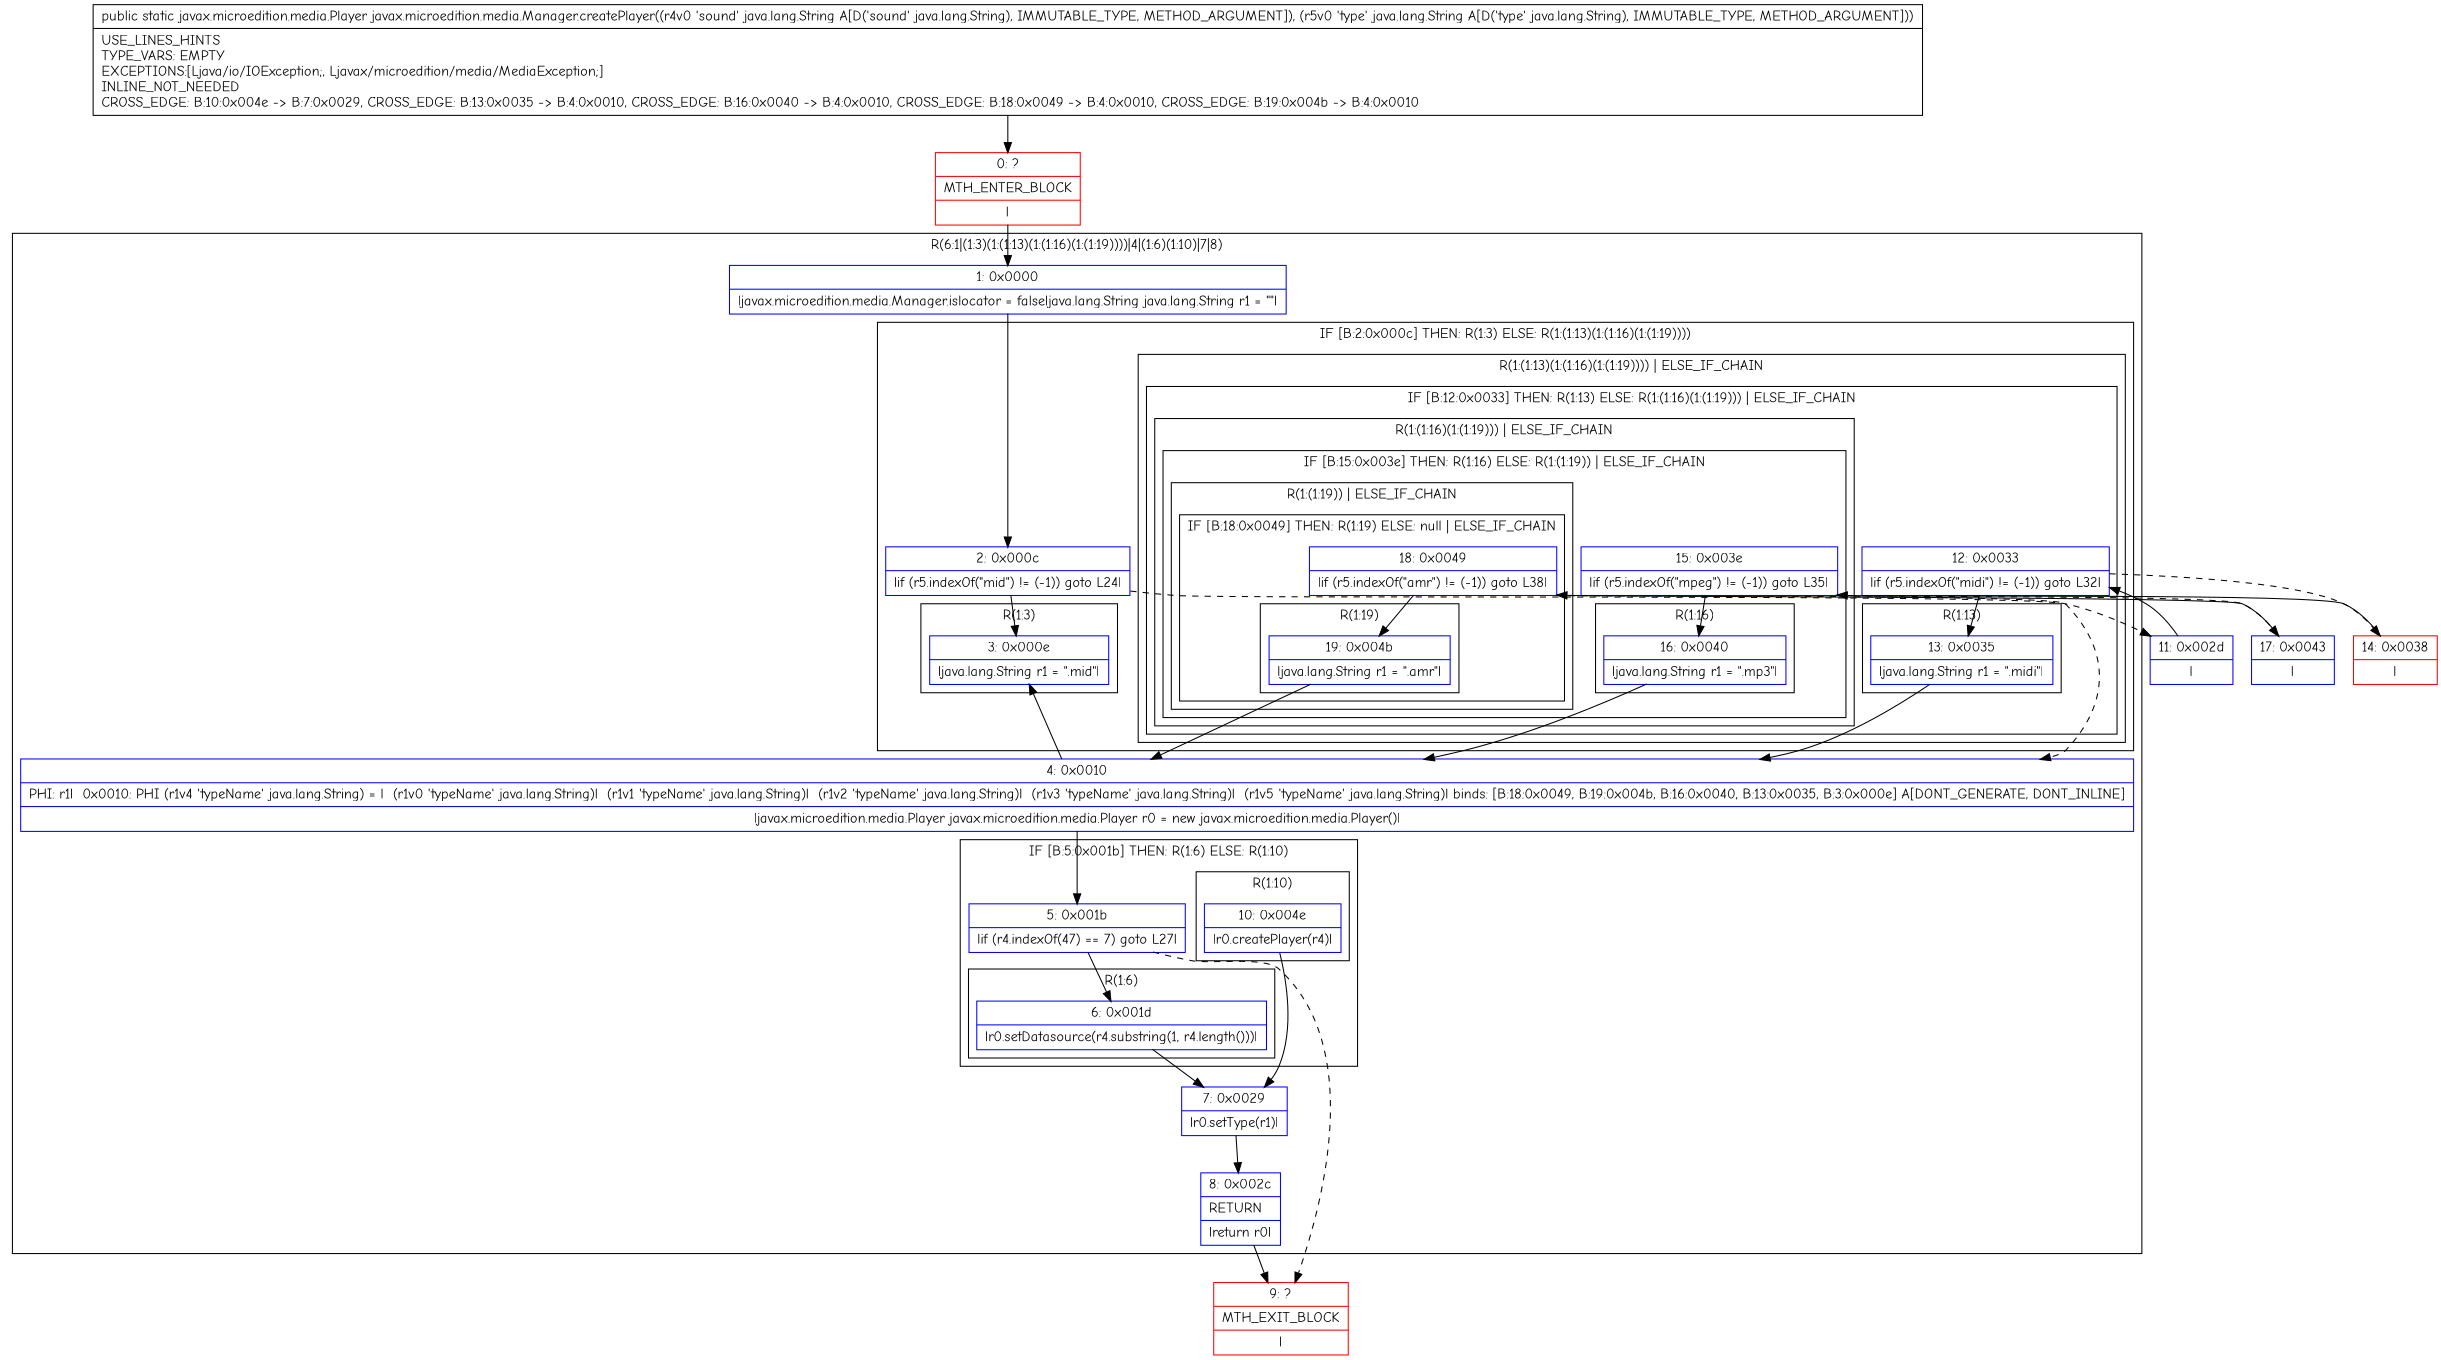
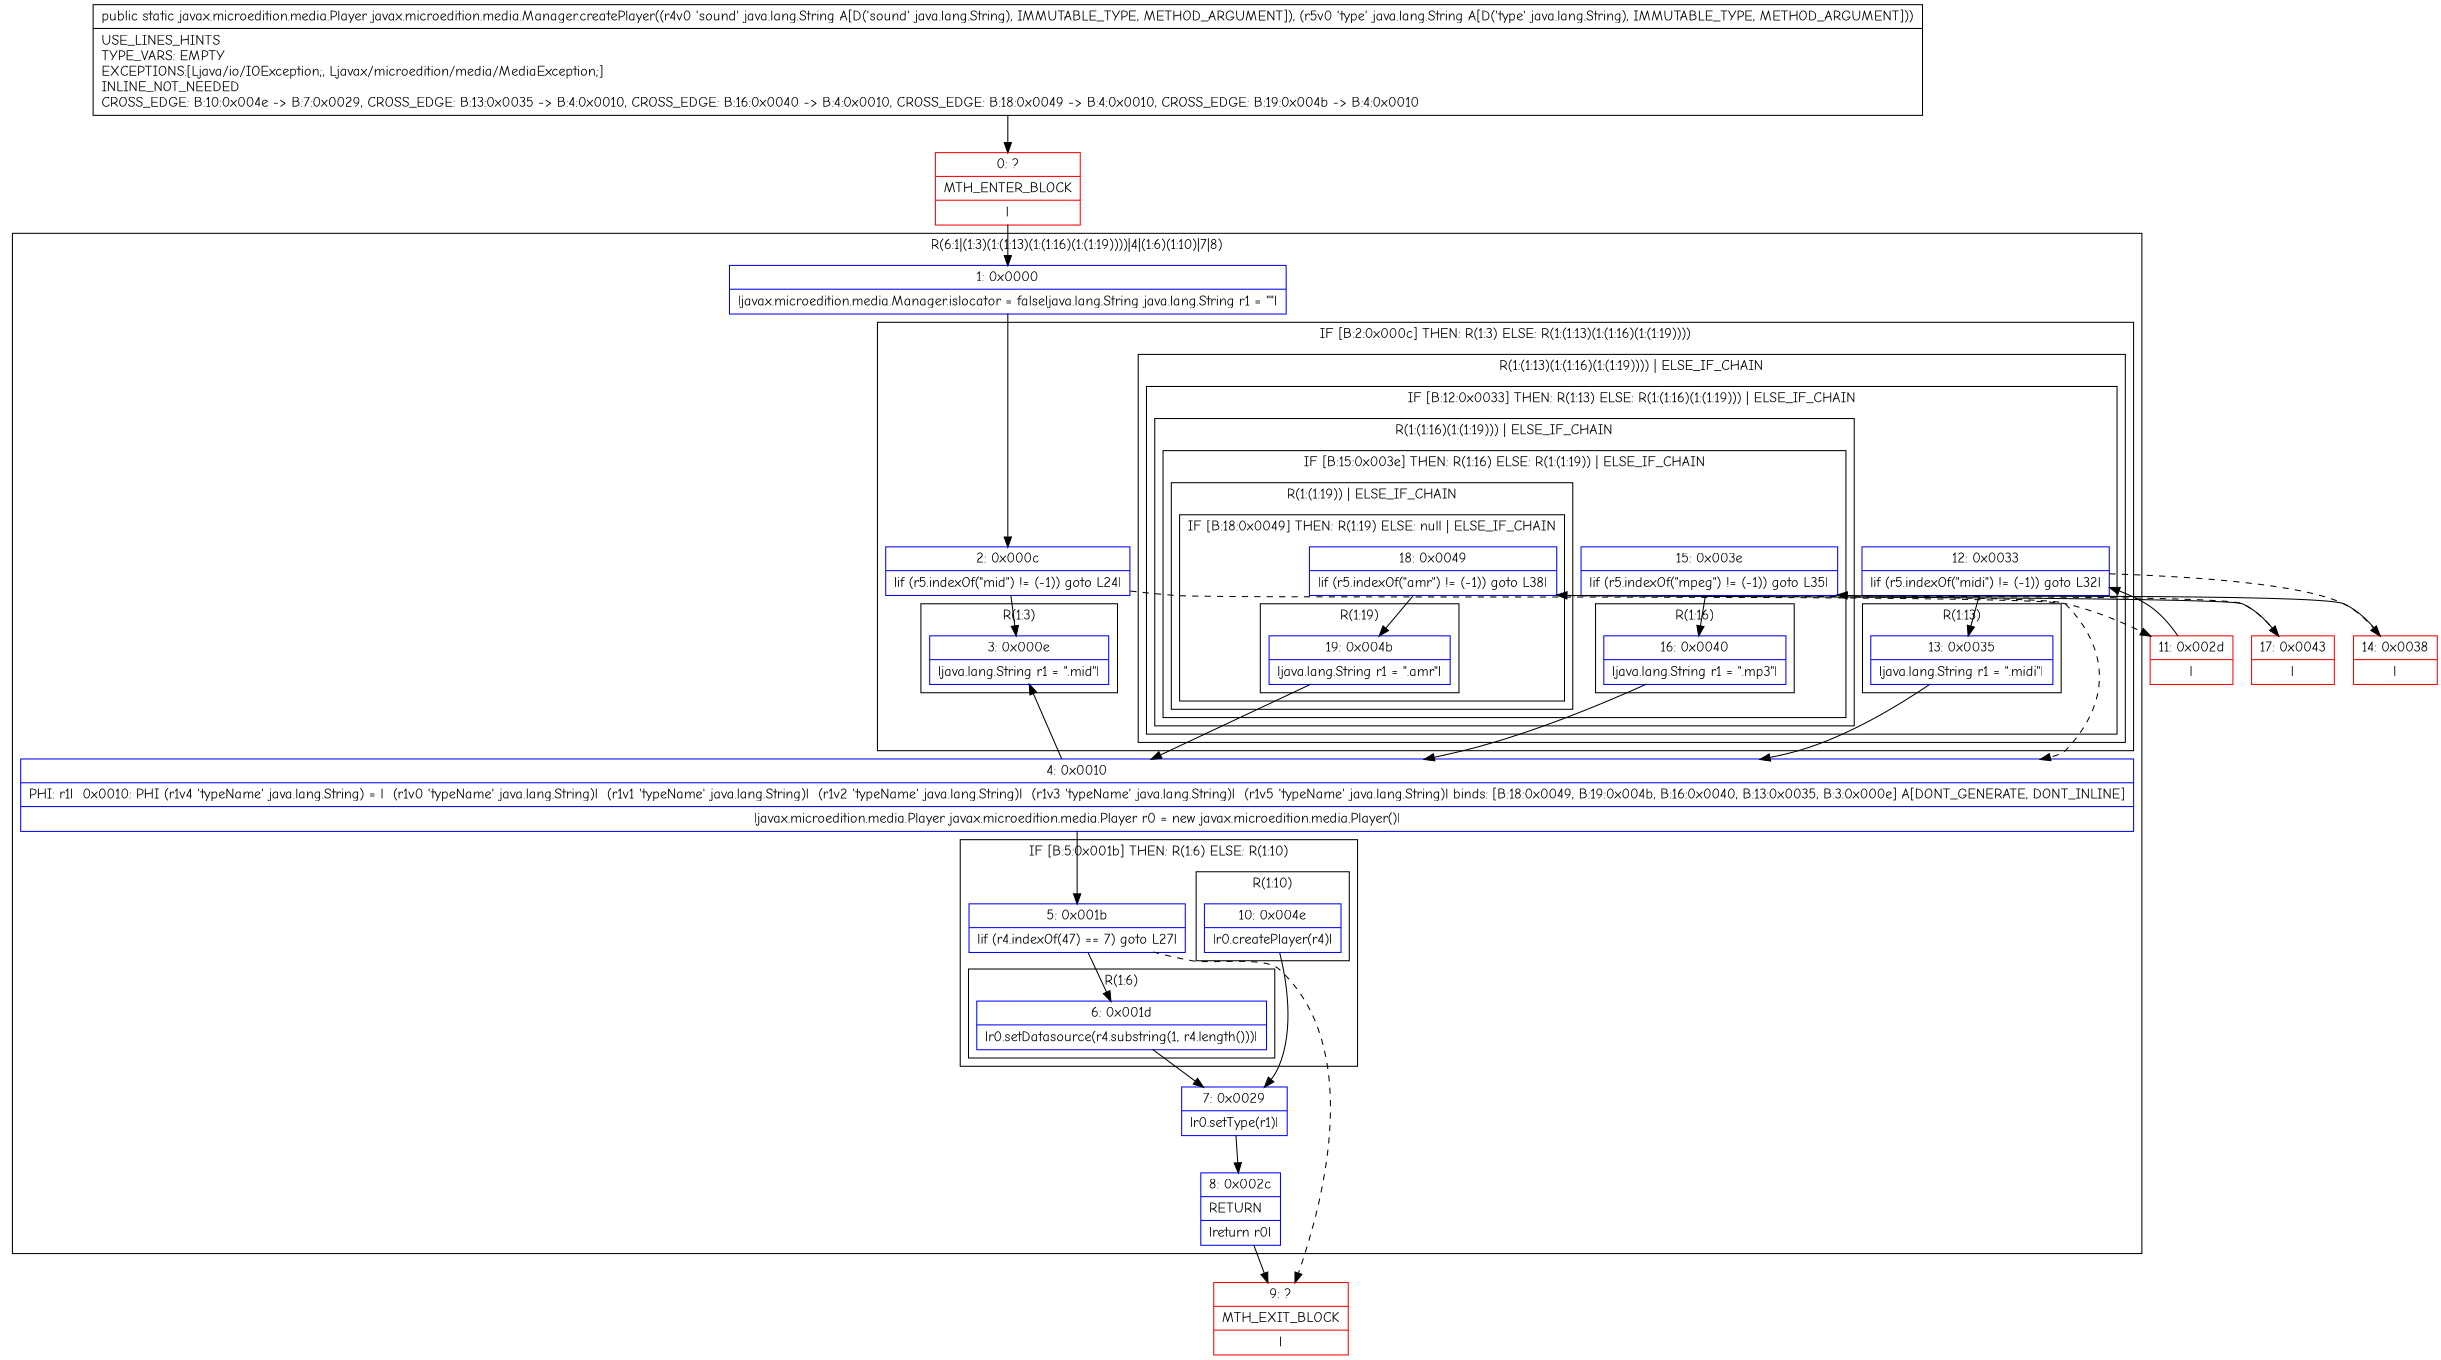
(2192, 660) -> (2192, 660)
(2293, 660) -> (2293, 660)
